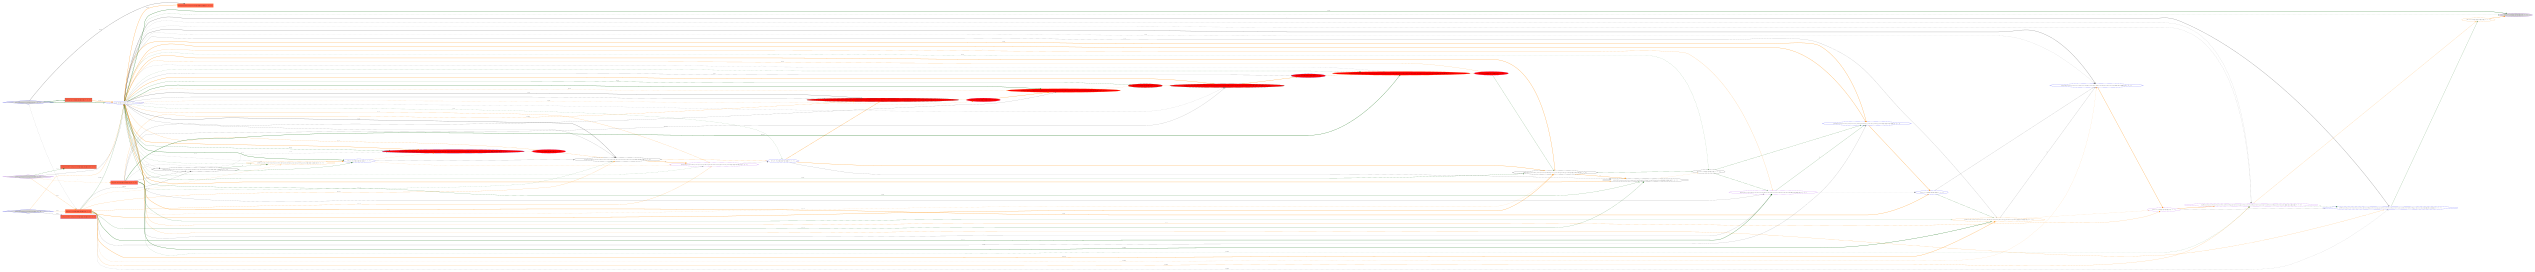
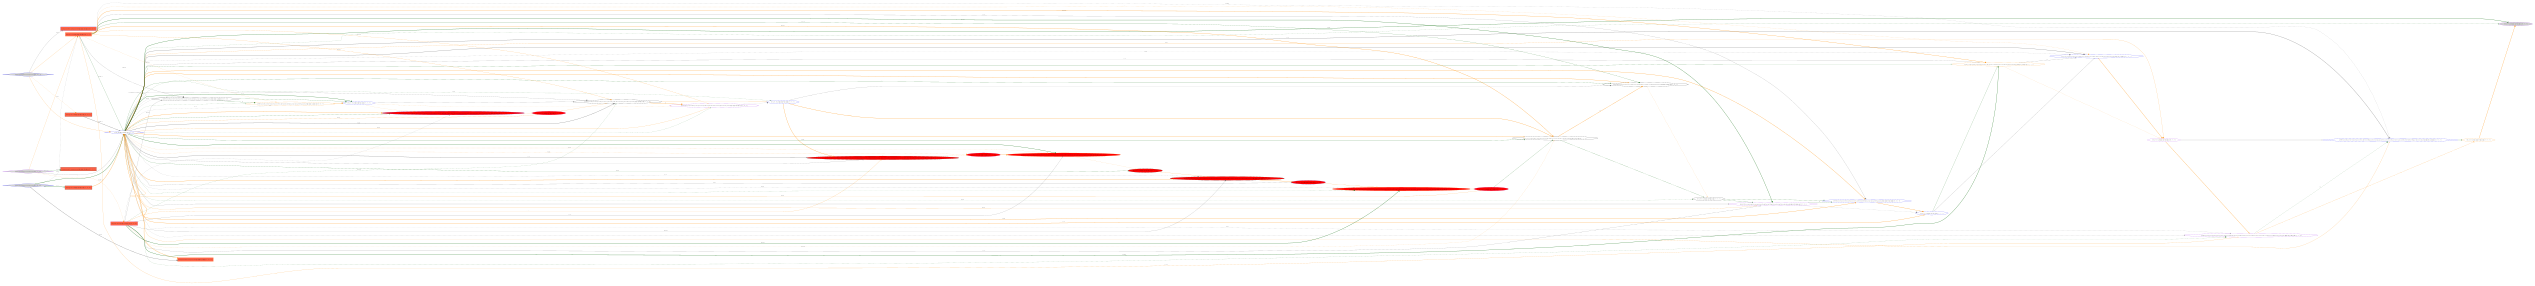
none -> (78, 115)
